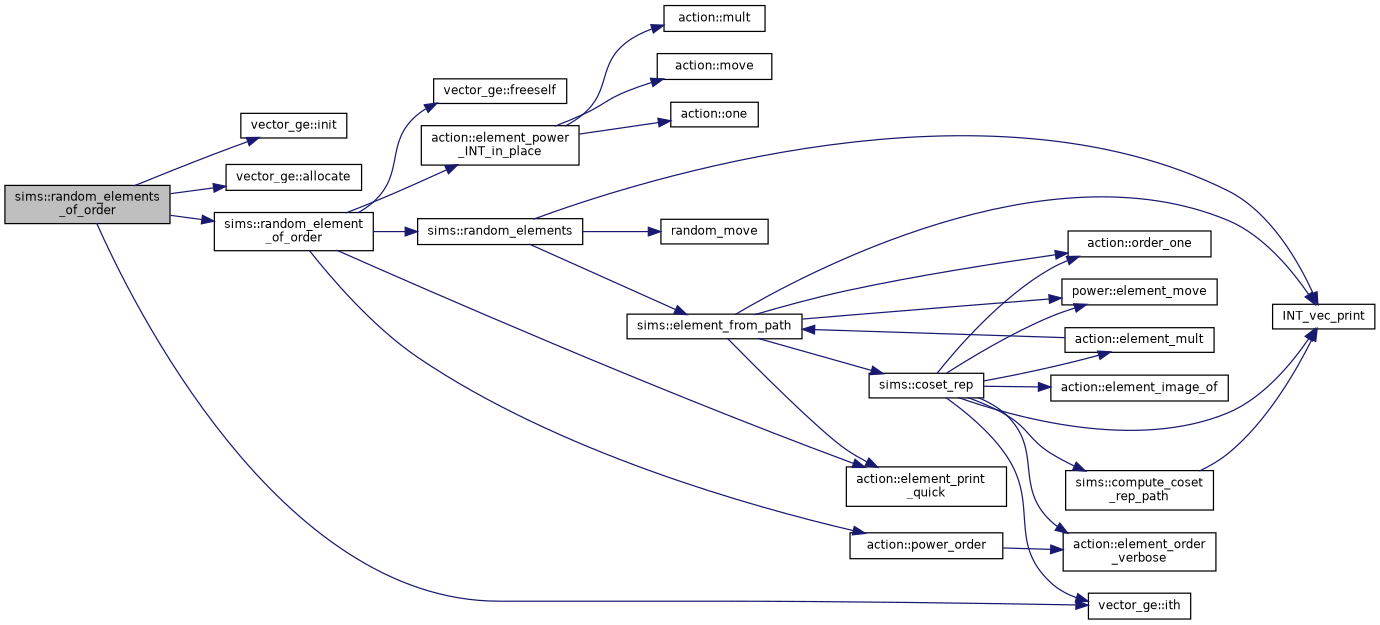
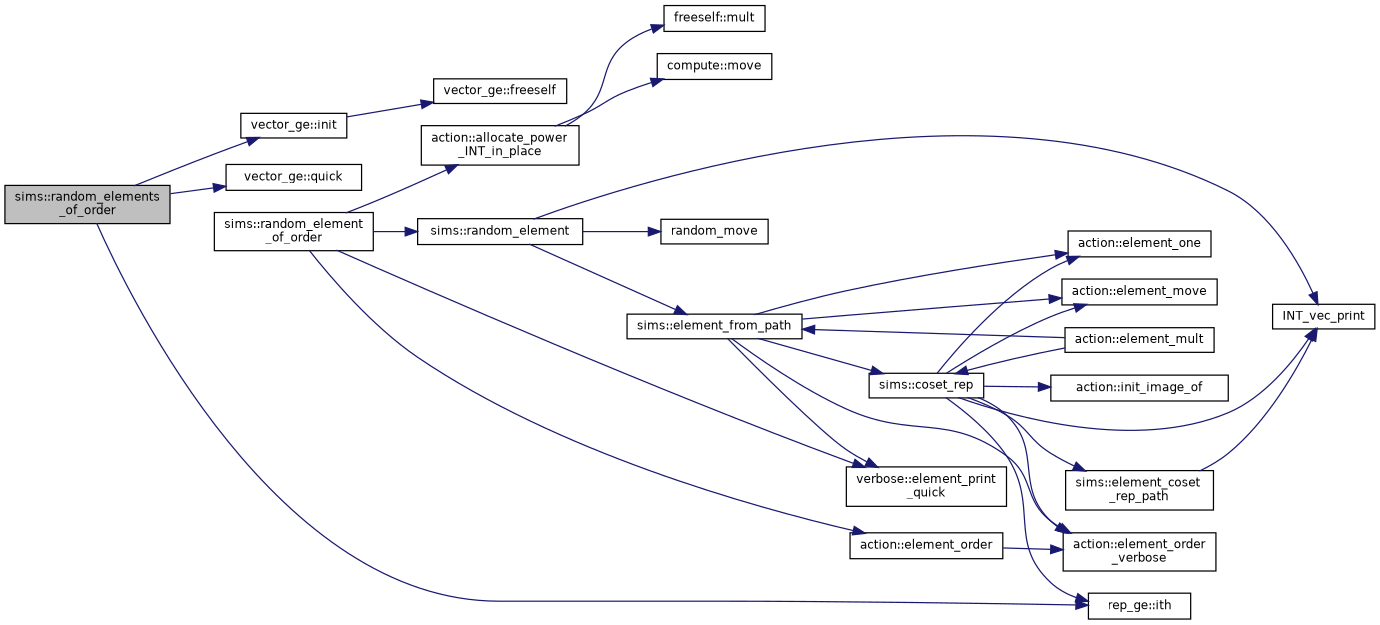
(715, 18) -> (715, 18)
(715, 67) -> (715, 67)
(715, 115) -> none
(500, 145) -> (500, 145)
(394, 162) -> (384, 111)
(294, 177) -> (294, 177)
(1028, 204) -> (906, 425)
(186, 217) -> none
(500, 232) -> (500, 232)
(1140, 244) -> (1140, 244)
(1140, 292) -> (1140, 292)
(1042, 369) -> (1016, 358)
(1140, 388) -> (1140, 388)
(926, 487) -> (926, 487)
(1140, 490) -> (1140, 490)
(926, 546) -> (926, 546)
(1140, 606) -> (1140, 606)
